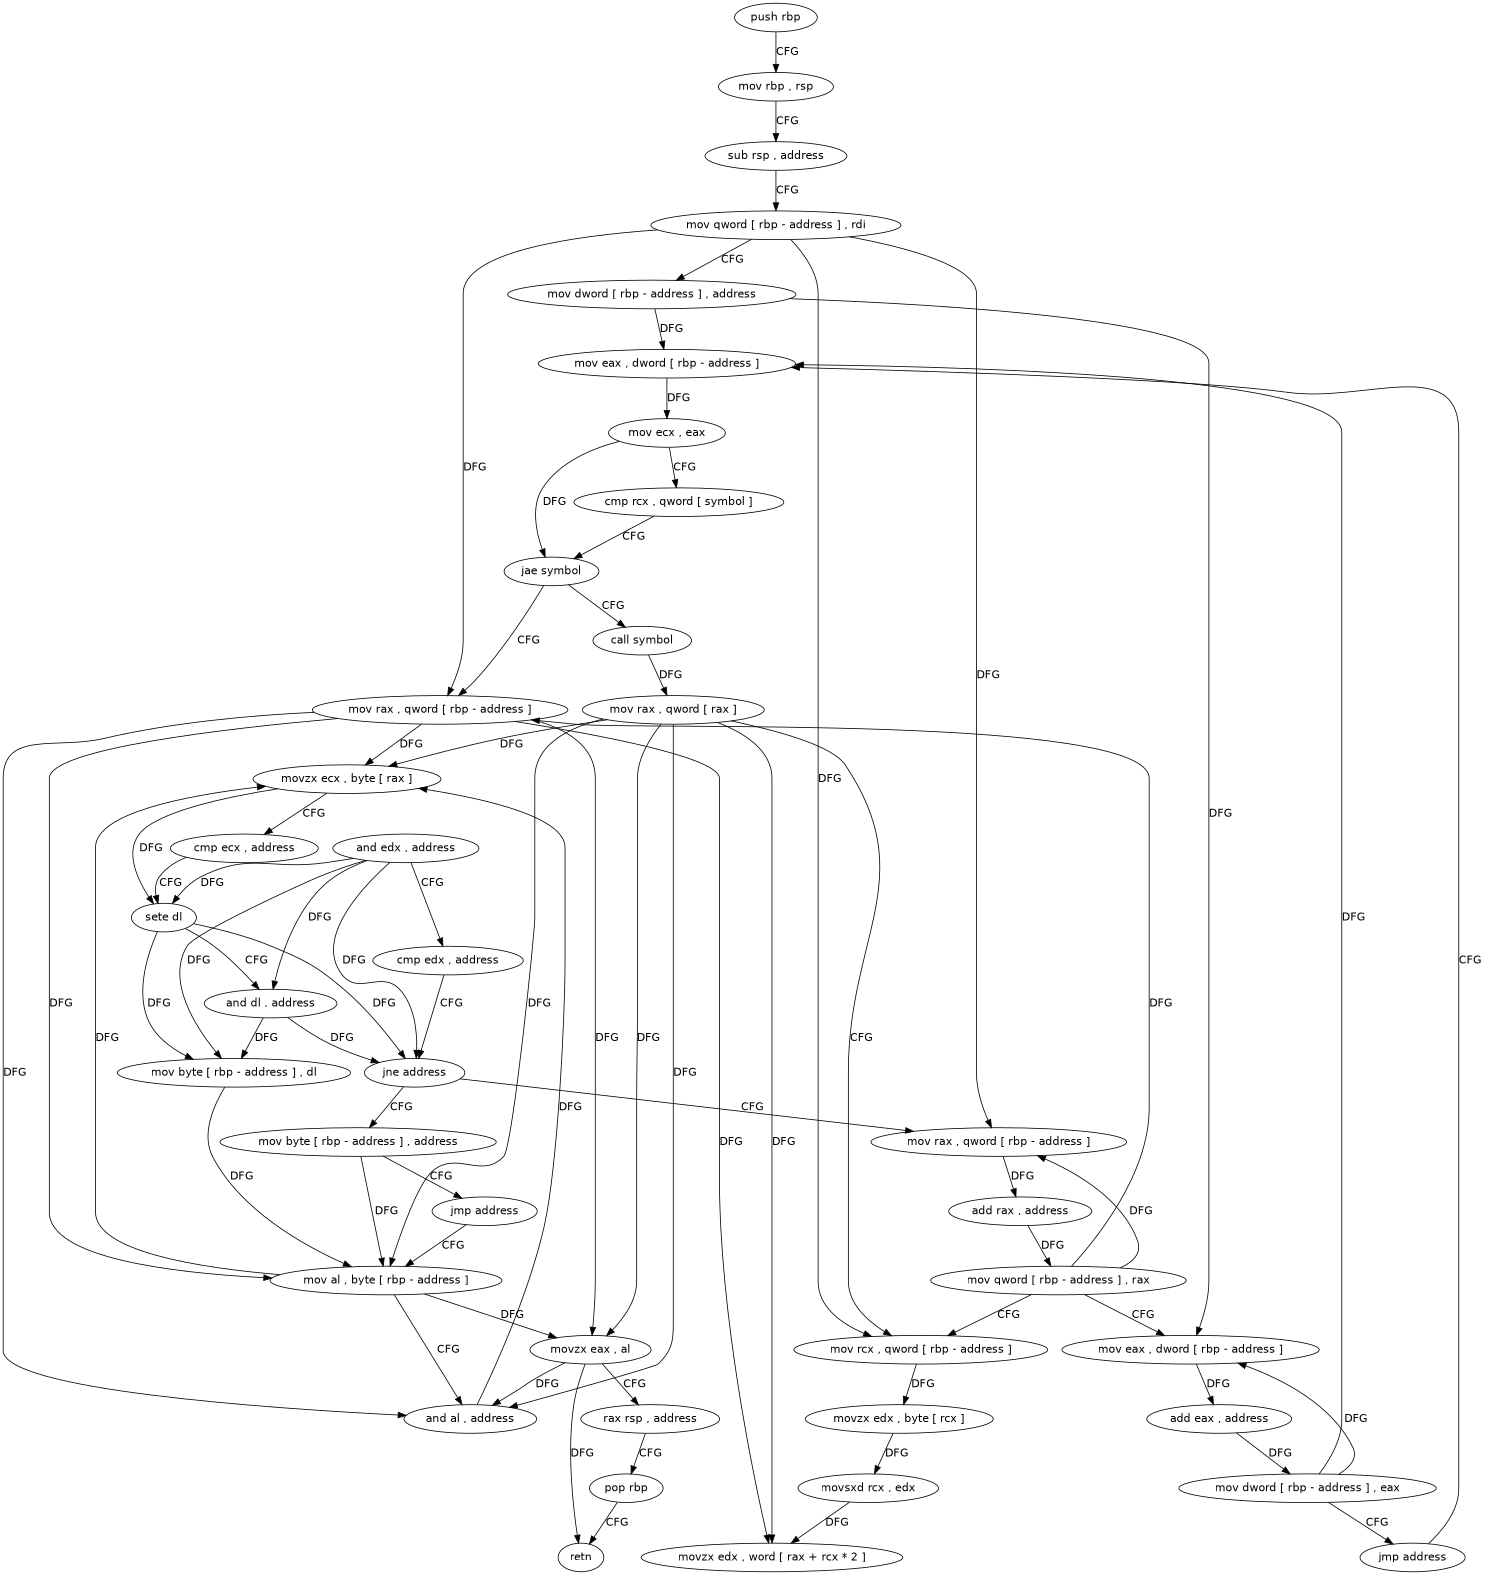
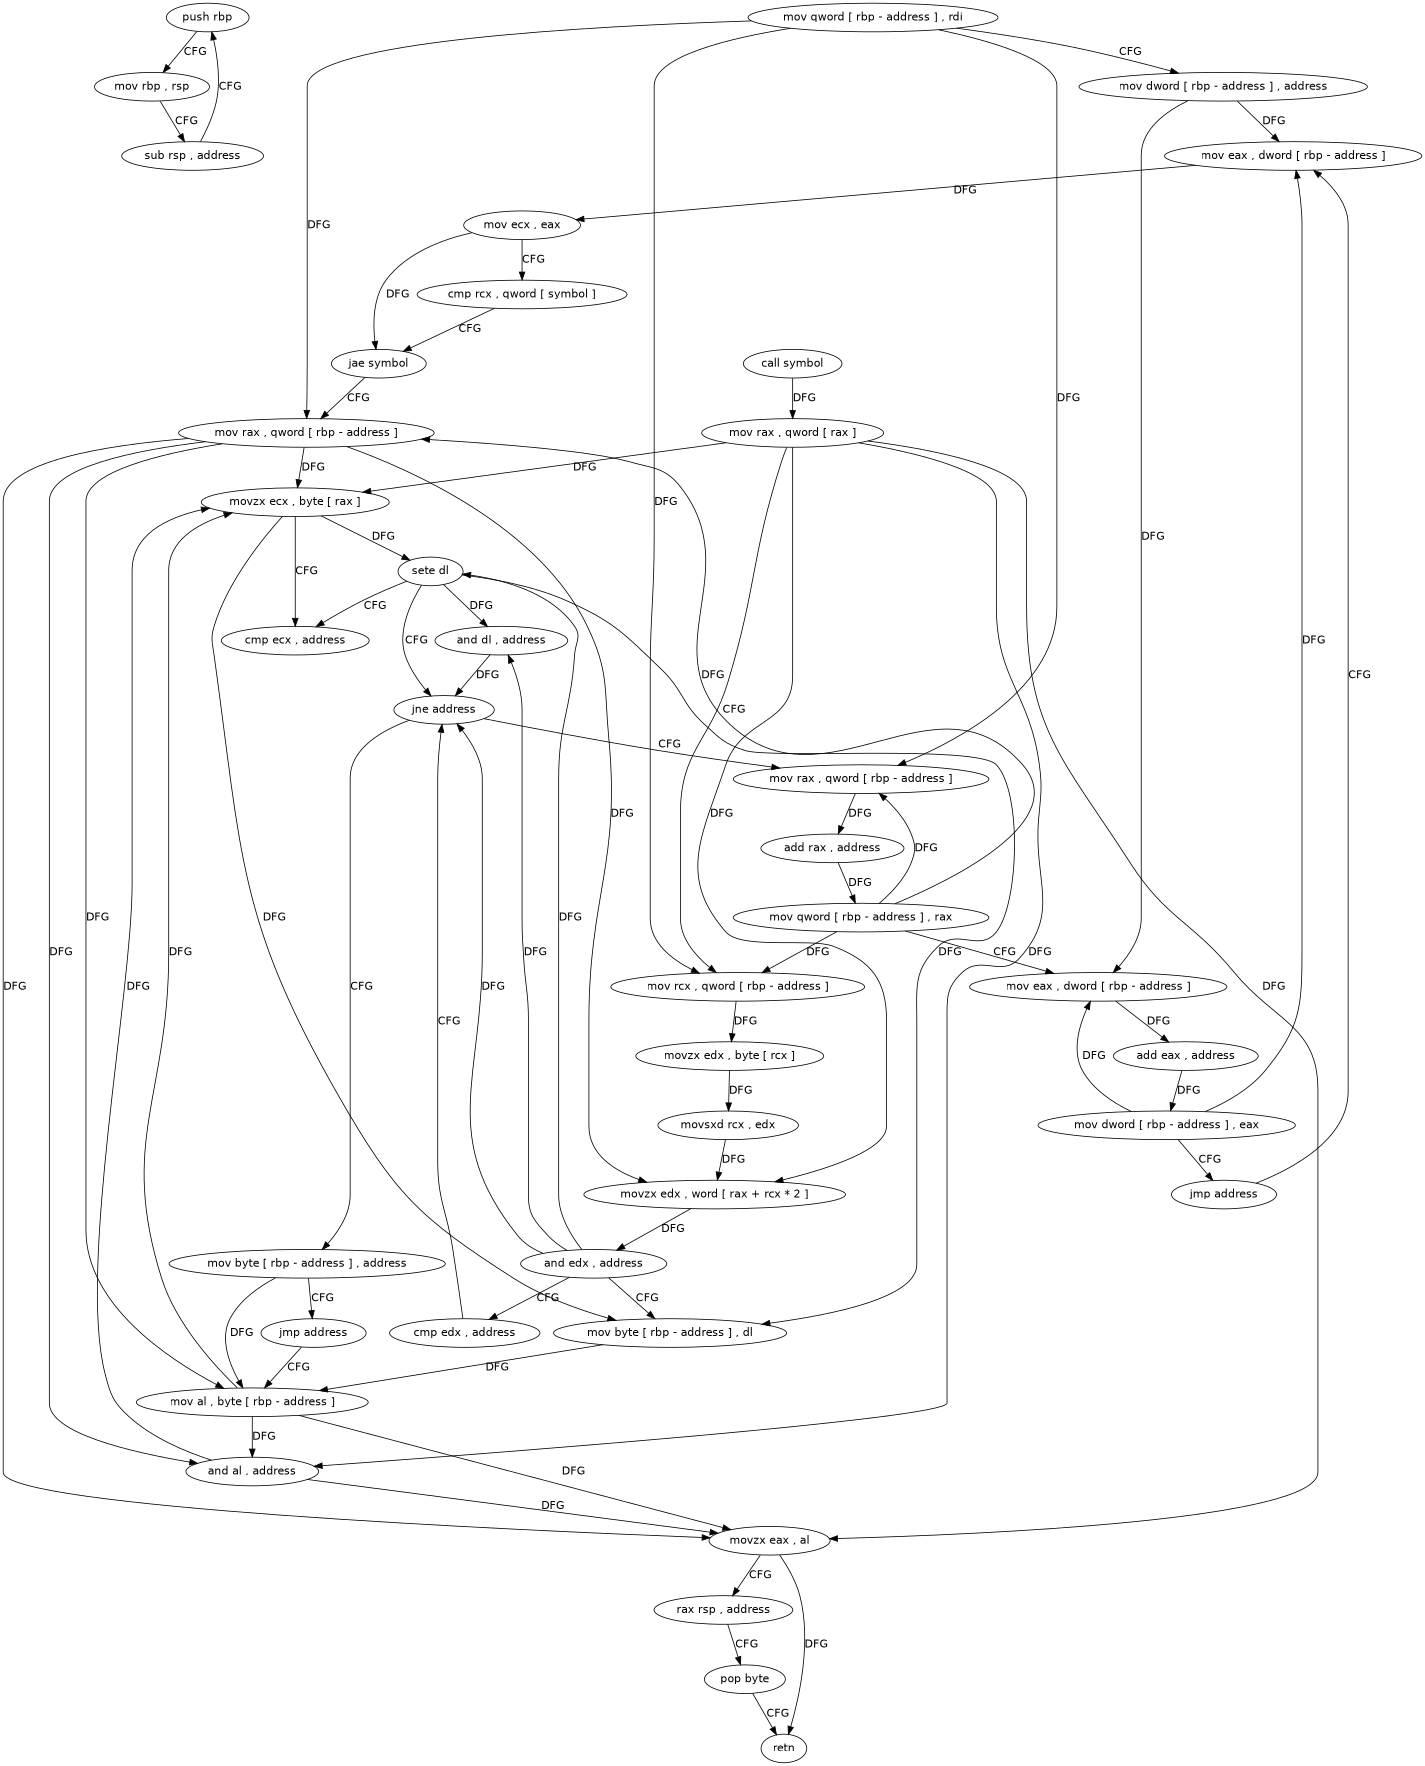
(776, 187) -> (218, 92)
(594, 604) -> none
(164, 871) -> (364, 600)
(199, 961) -> (647, 1298)
(257, 961) -> (481, 606)
(384, 1004) -> (417, 641)
(526, 1006) -> none
(254, 1035) -> (280, 978)
none -> (657, 1227)
(1009, 1315) -> (818, 952)
(448, 1350) -> (264, 1437)
(531, 1381) -> (509, 1506)
(626, 1488) -> (745, 1679)
